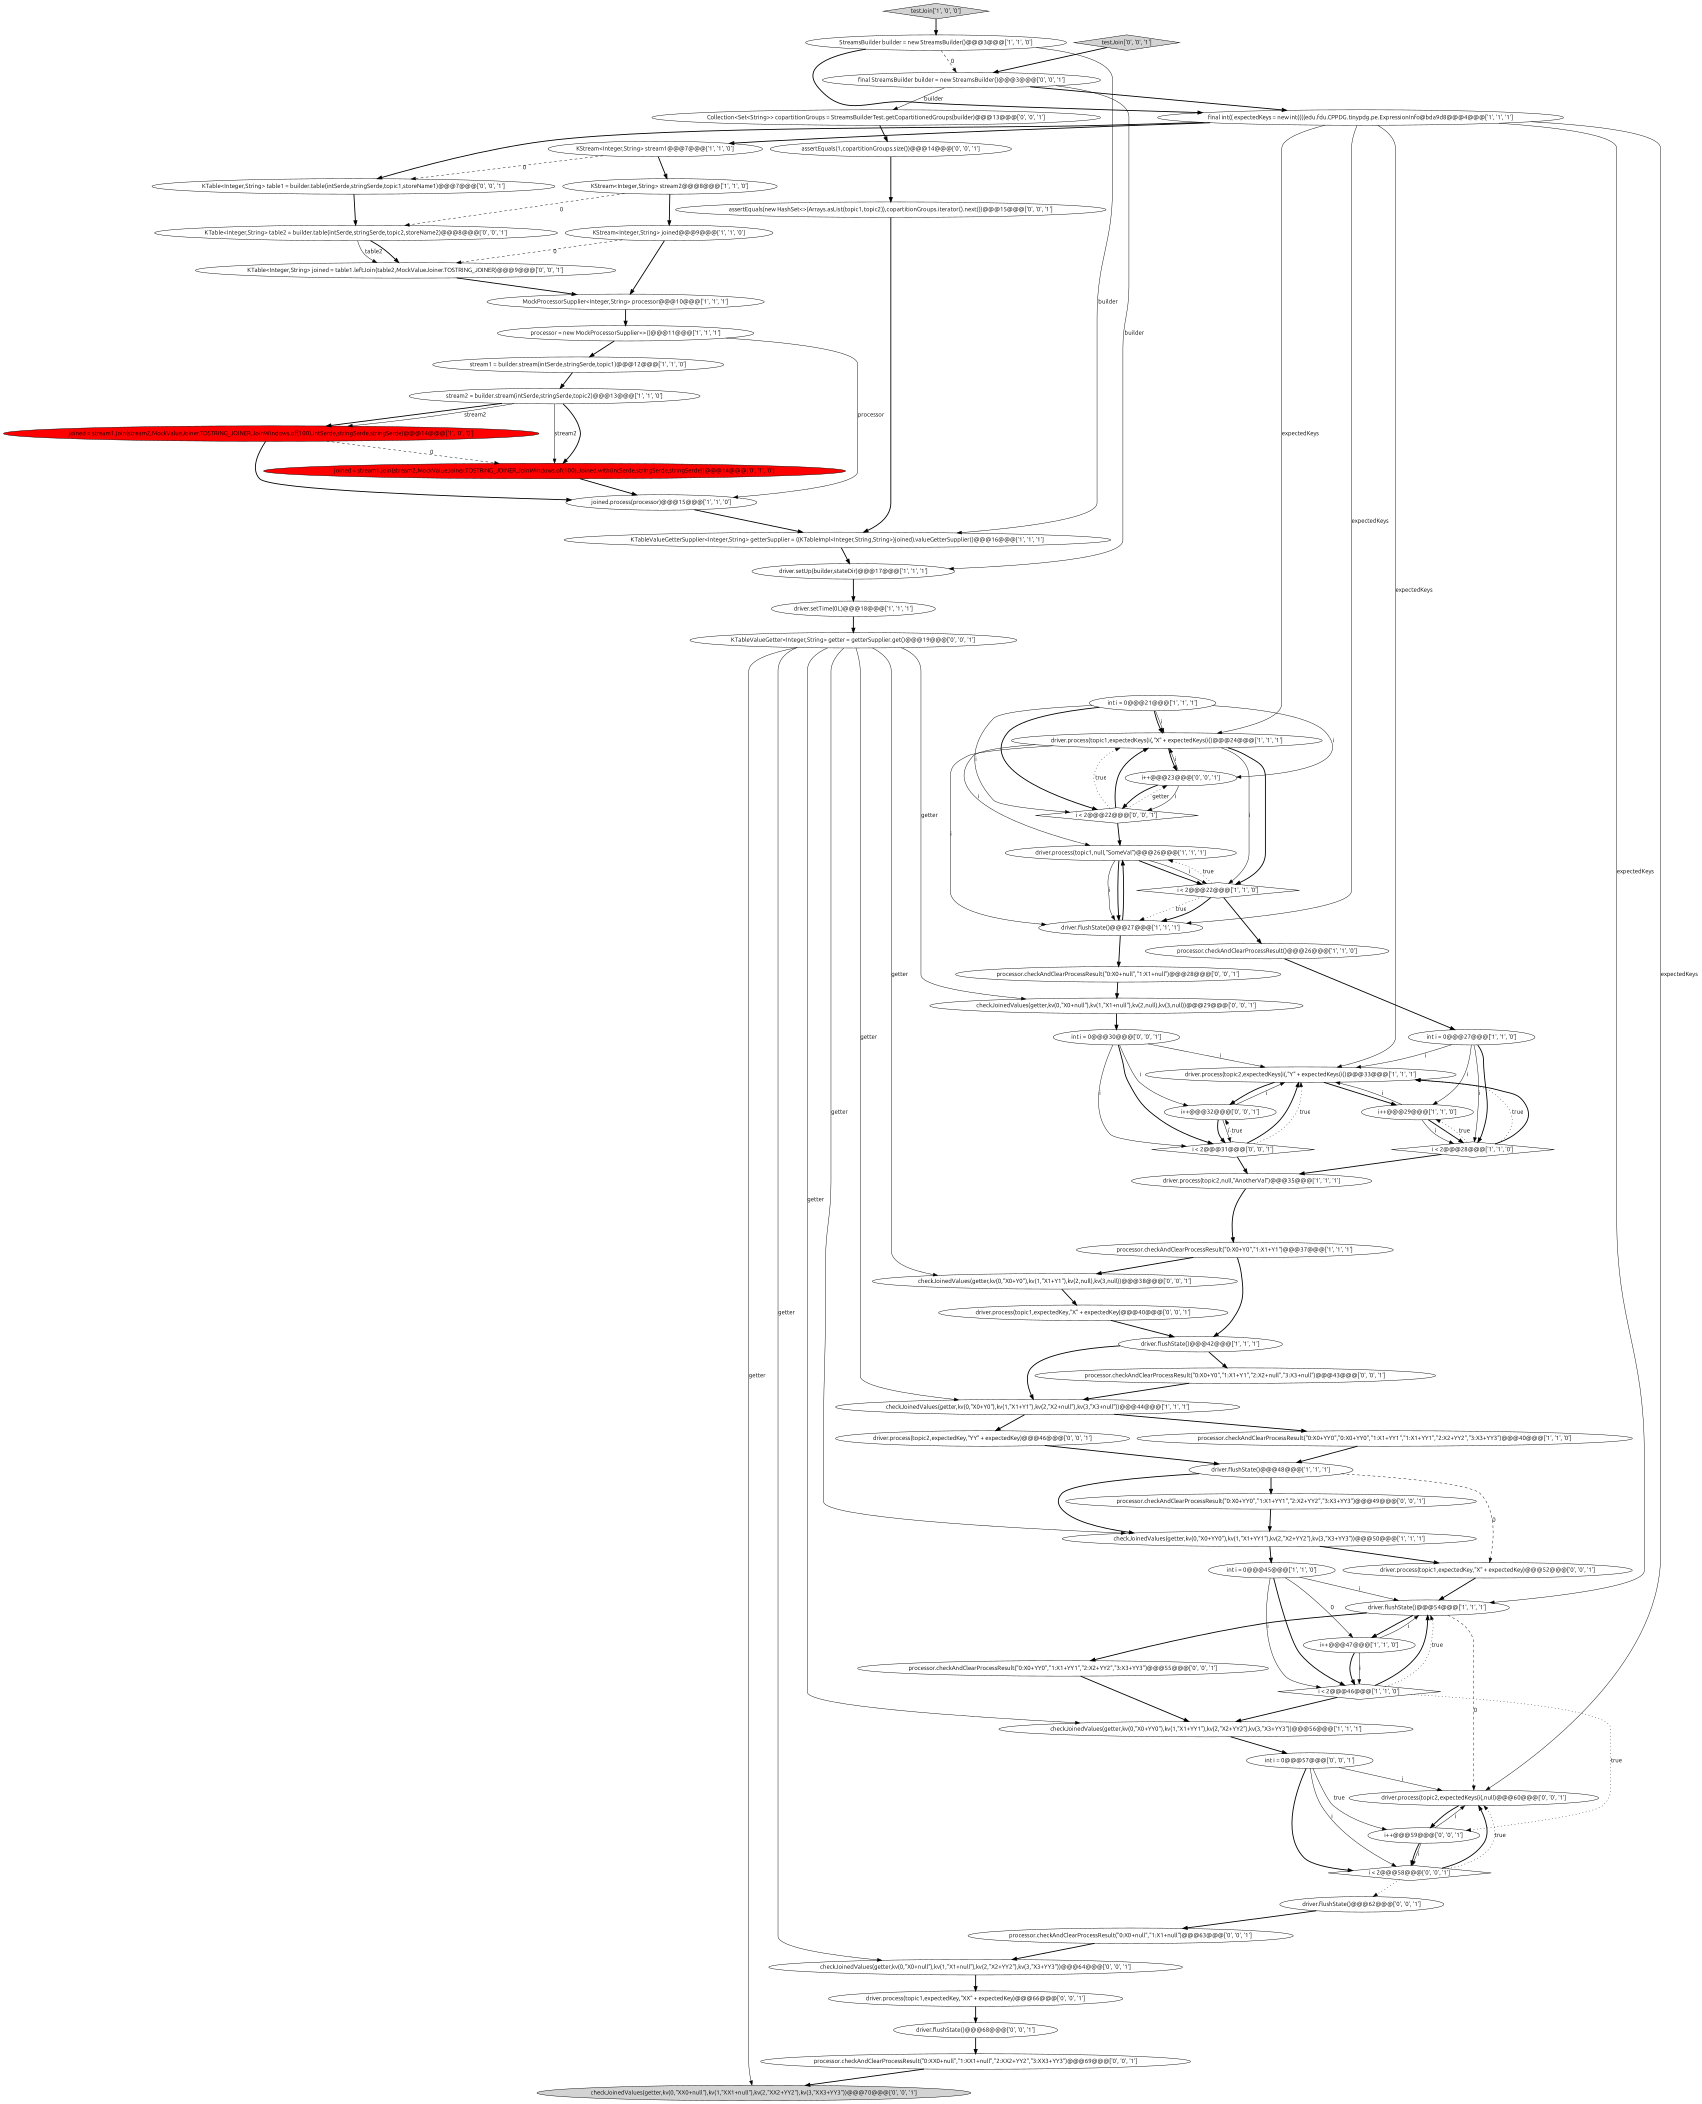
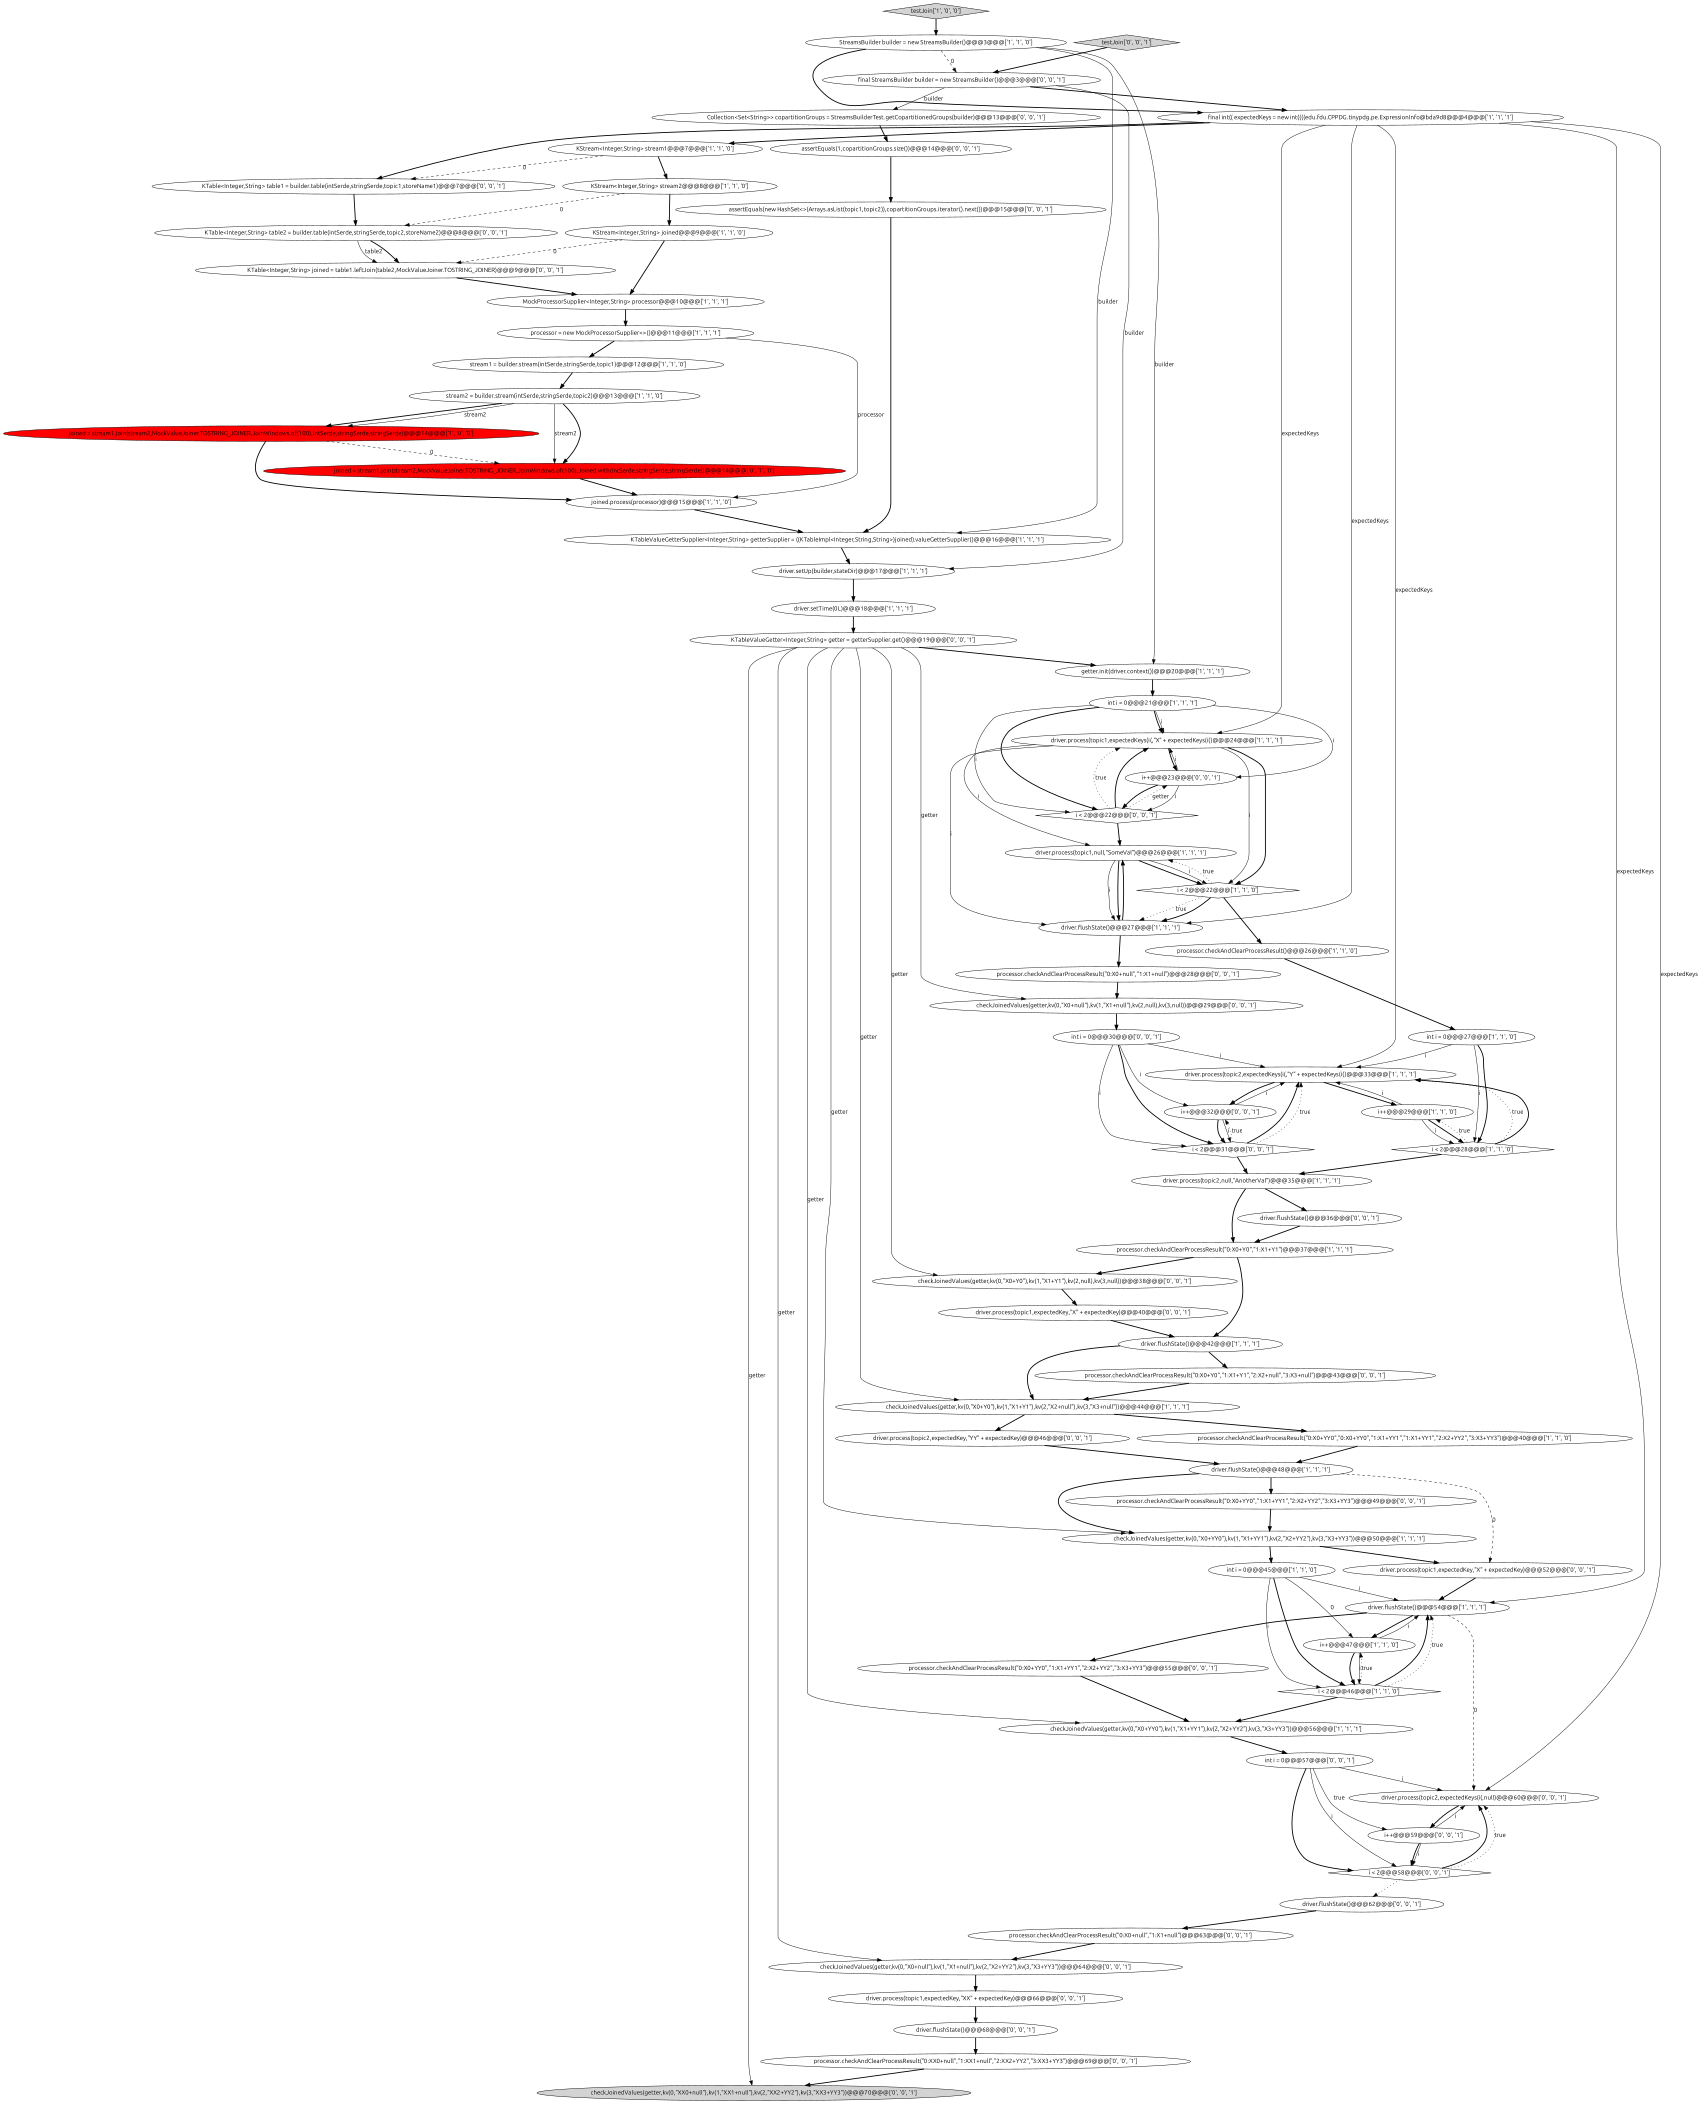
none -> (1153, 672)
(1462, 1079) -> none
none -> (1320, 1218)
(1611, 1733) -> (1362, 1671)
